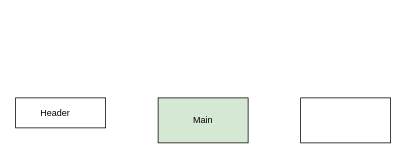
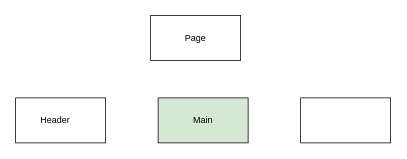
none -> (195, 38)
(60, 113) -> (60, 120)
